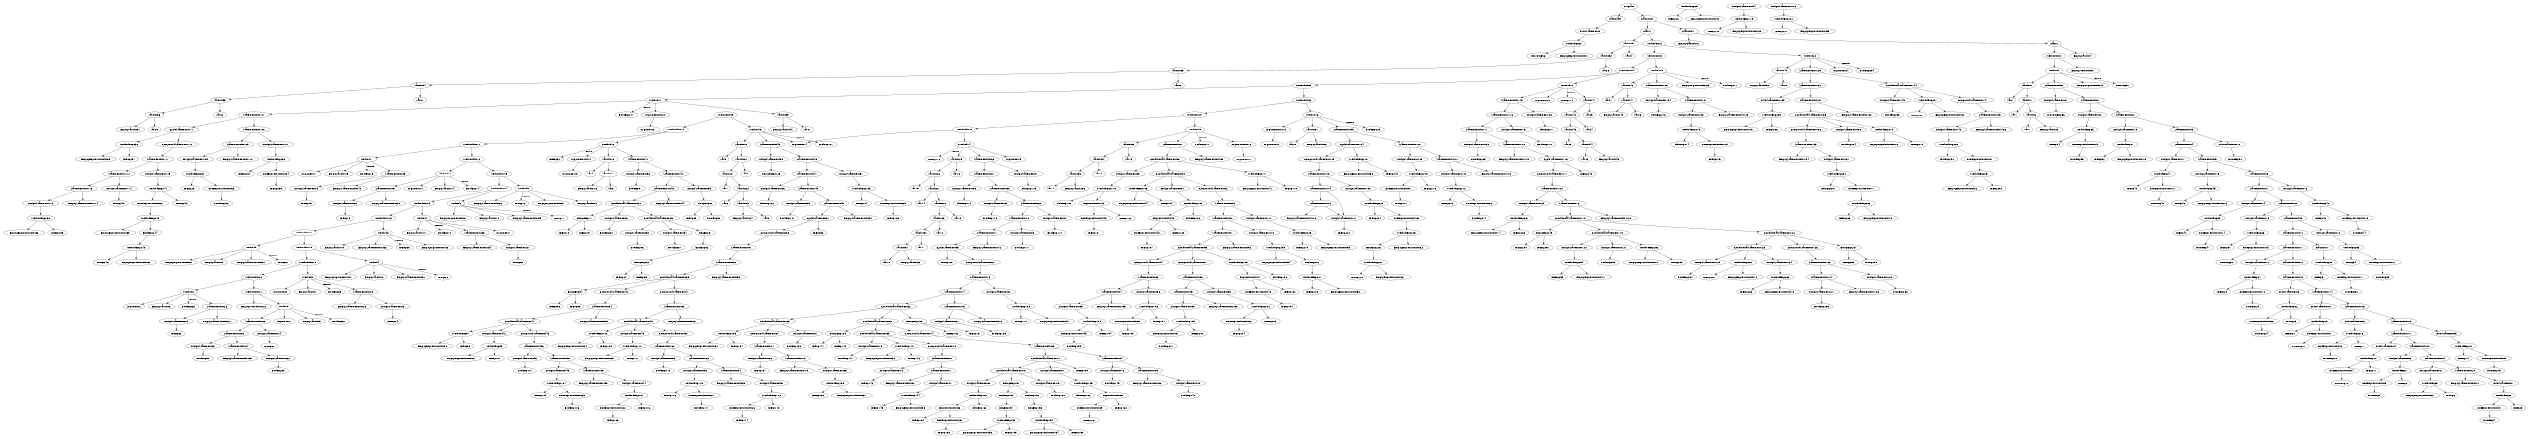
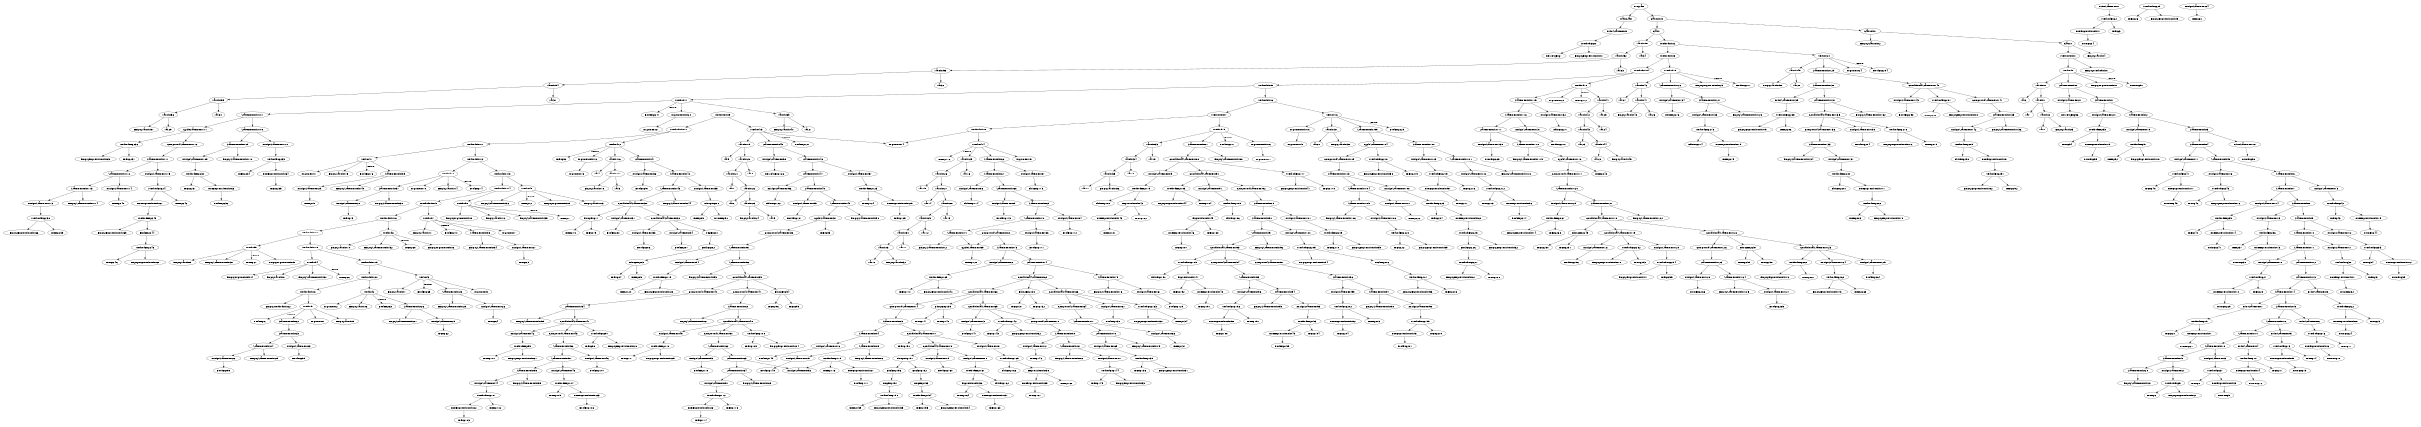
(1332, 210) -> (1371, 210)
(2323, 248) -> (2340, 248)
none -> (714, 255)
(963, 255) -> (985, 240)
(262, 327) -> none
(695, 376) -> (817, 364)
(2484, 377) -> none
